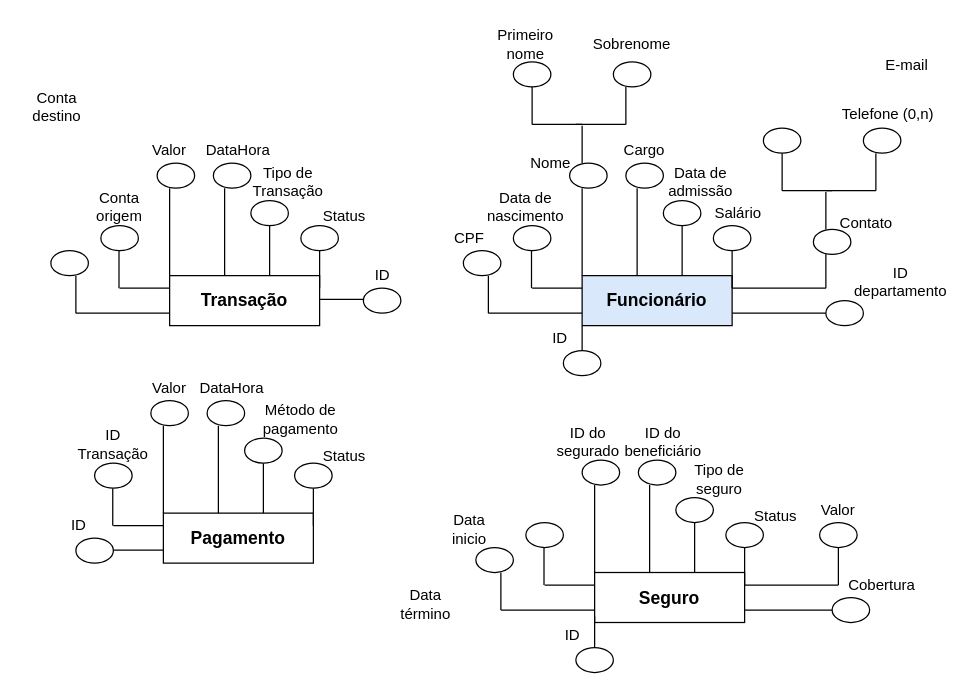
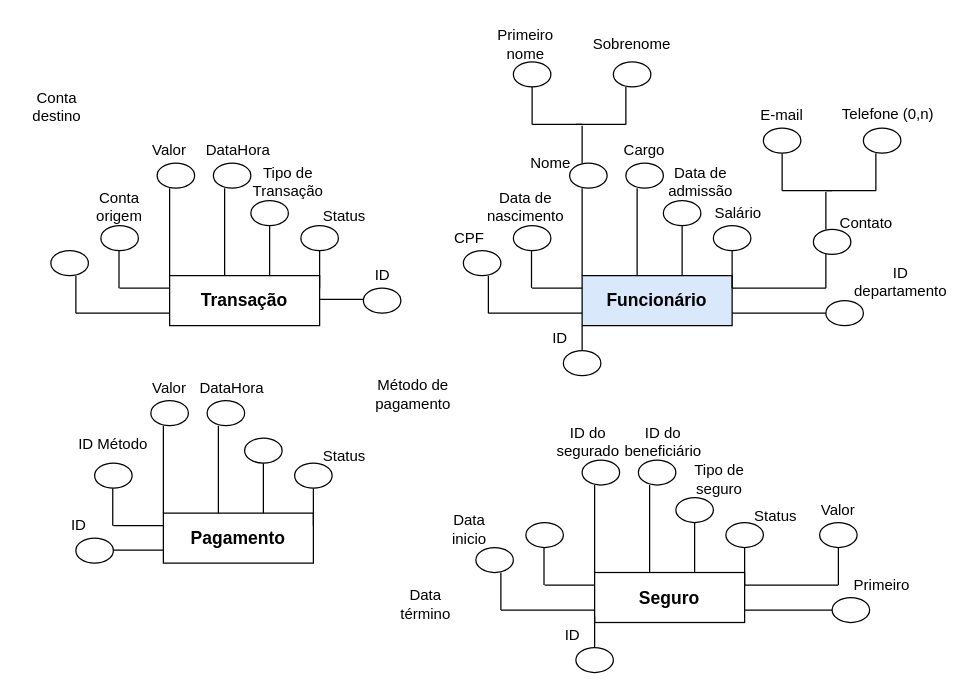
(907, 65) -> (782, 115)
(301, 419) -> (413, 394)
(113, 444) -> (113, 444)
(882, 586) -> (882, 586)
